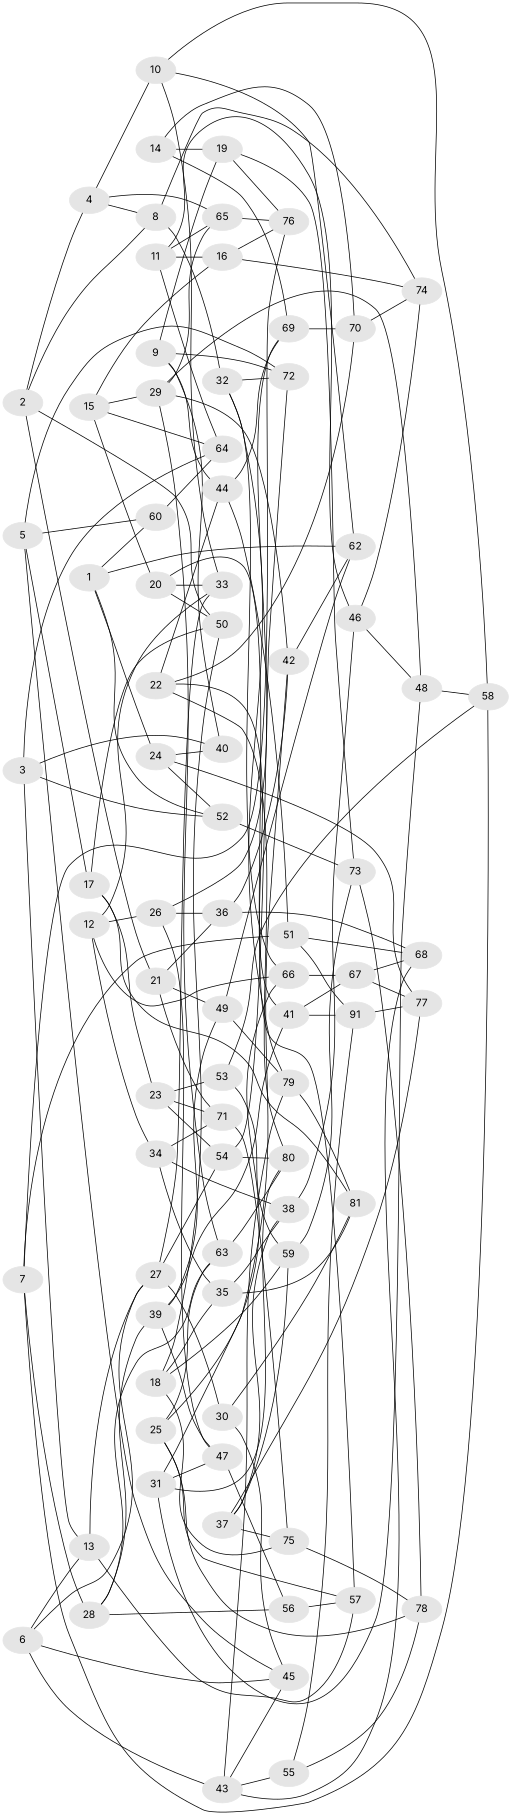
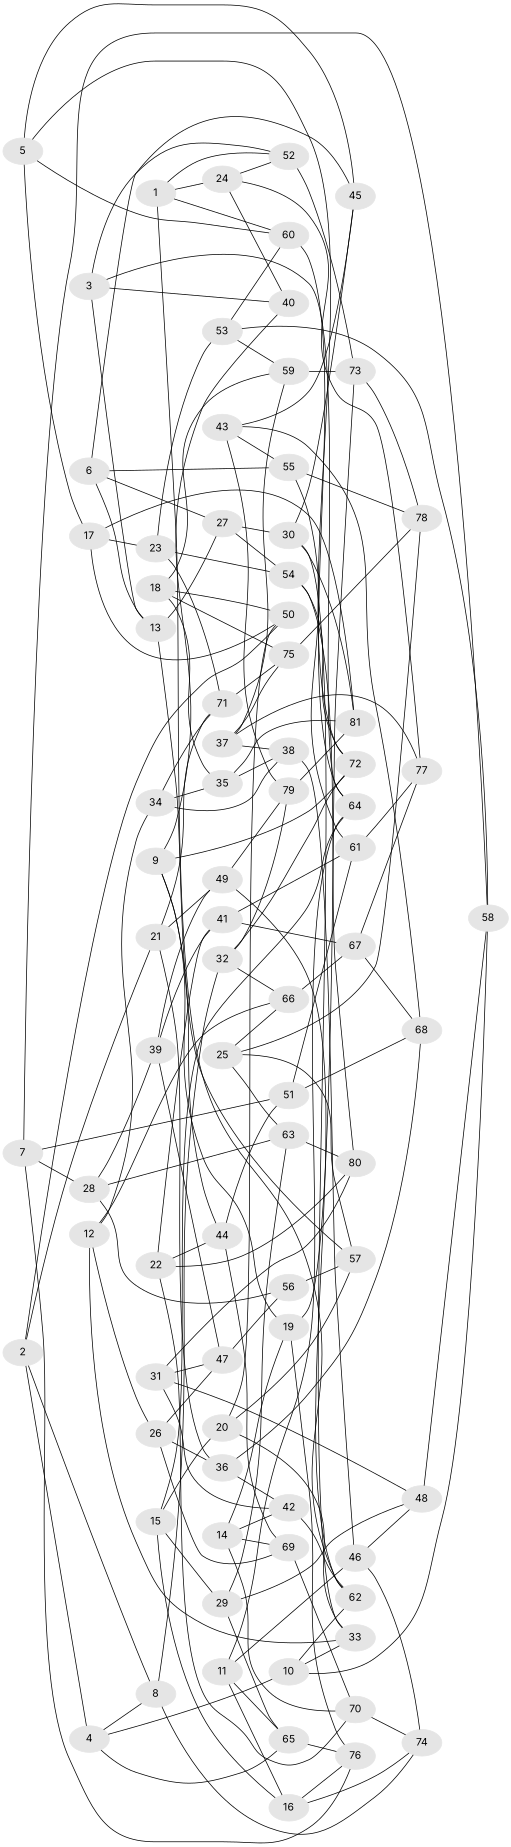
none -> (256, 284)
(279, 573) -> (256, 1522)
(355, 1015) -> (355, 848)
(179, 1096) -> (324, 1005)
(103, 1735) -> (189, 469)
